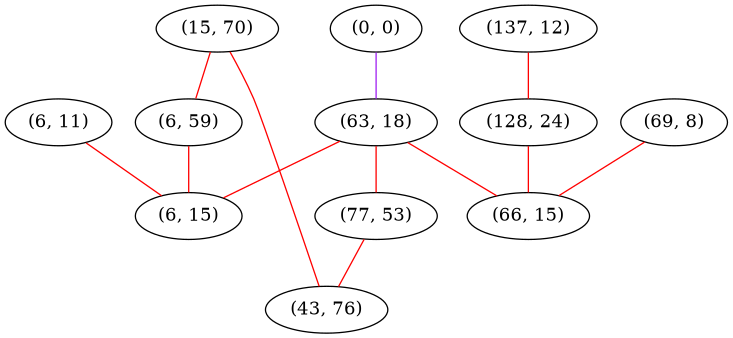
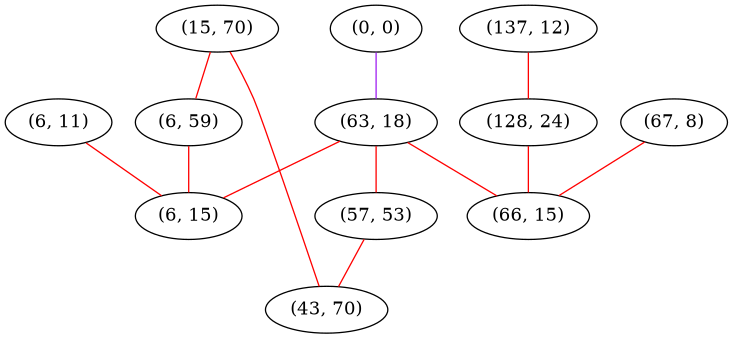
(674, 122) -> (674, 122)
(376, 216) -> (376, 216)
(327, 310) -> (327, 310)
